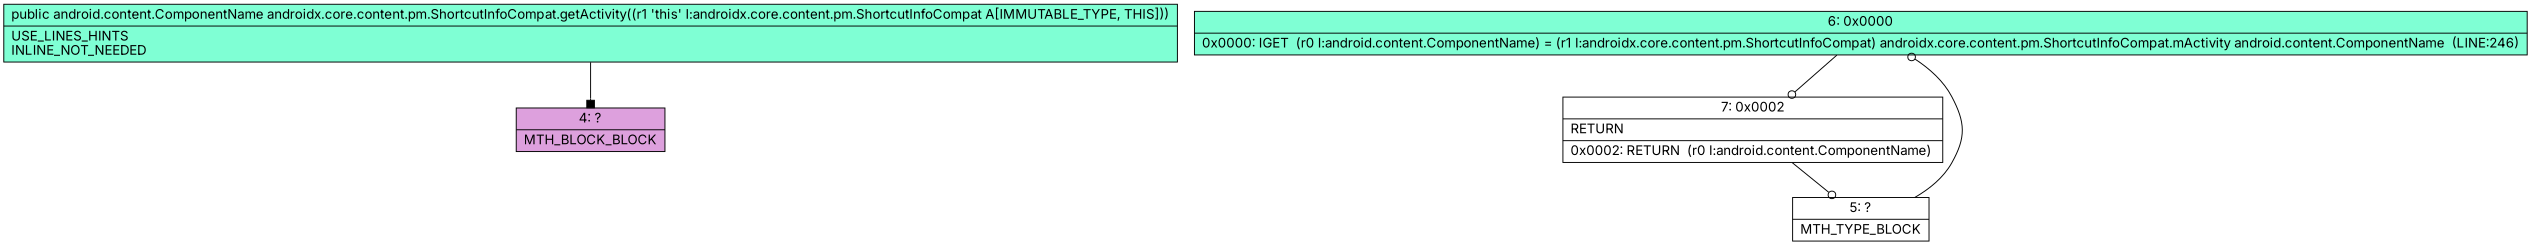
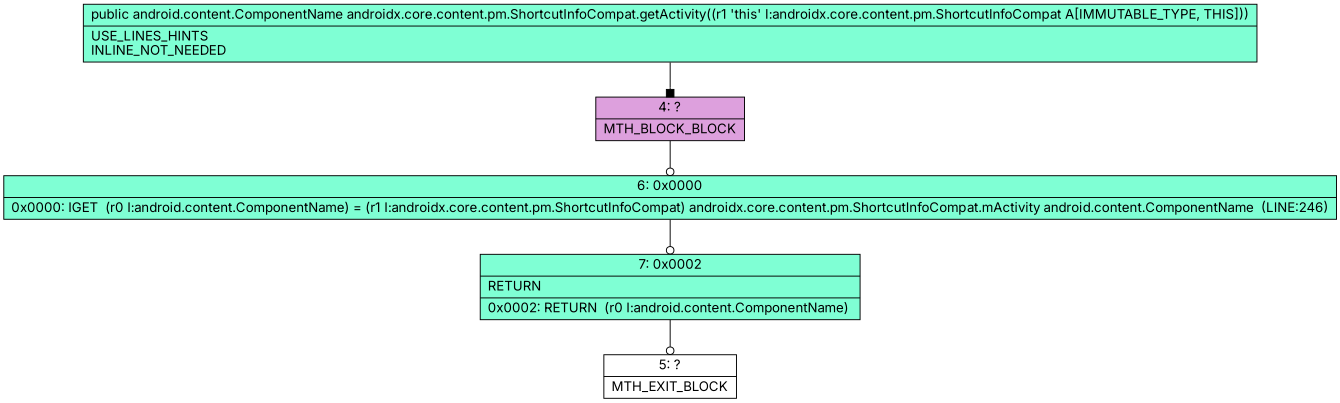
(1962, 129) -> (670, 154)
(1753, 130) -> (670, 287)
(1861, 230) -> (670, 387)
